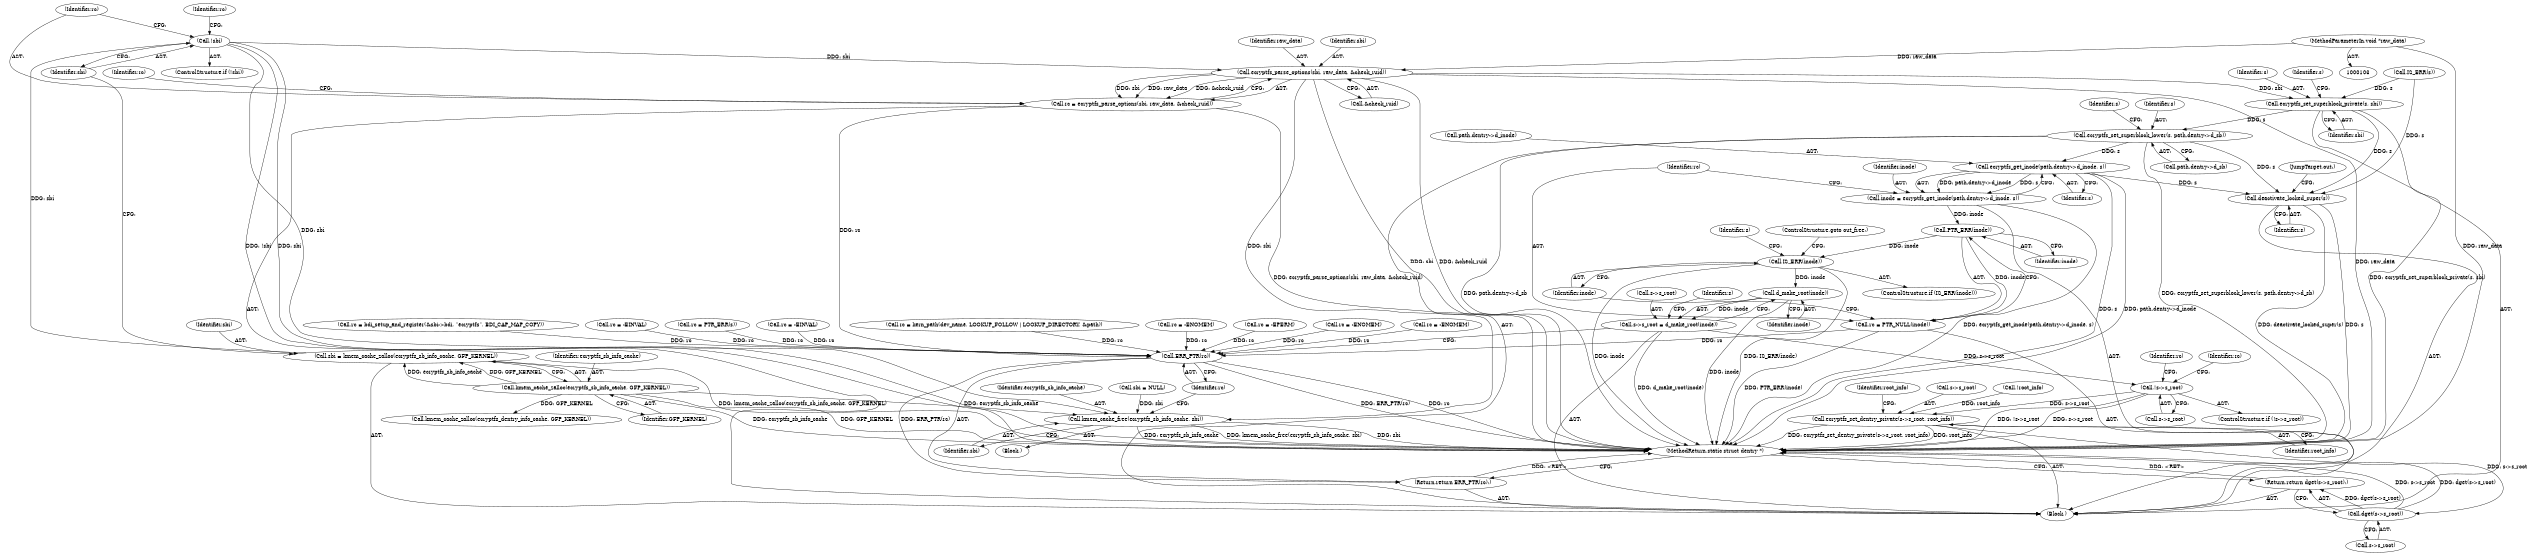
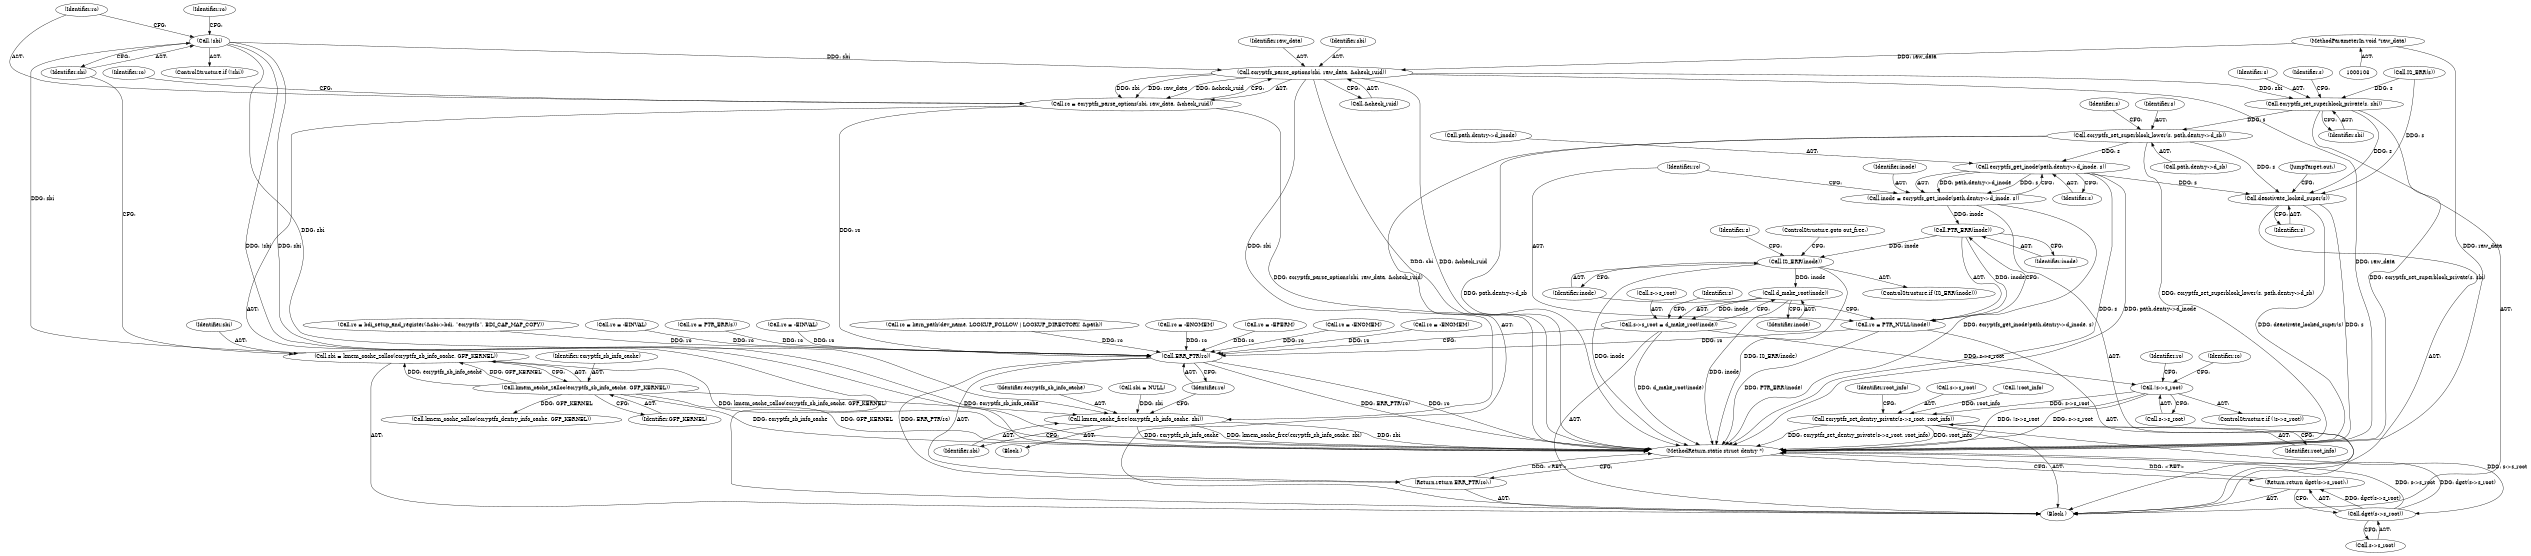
(2347, 55) -> (2362, 59)
(2175, 150) -> none
